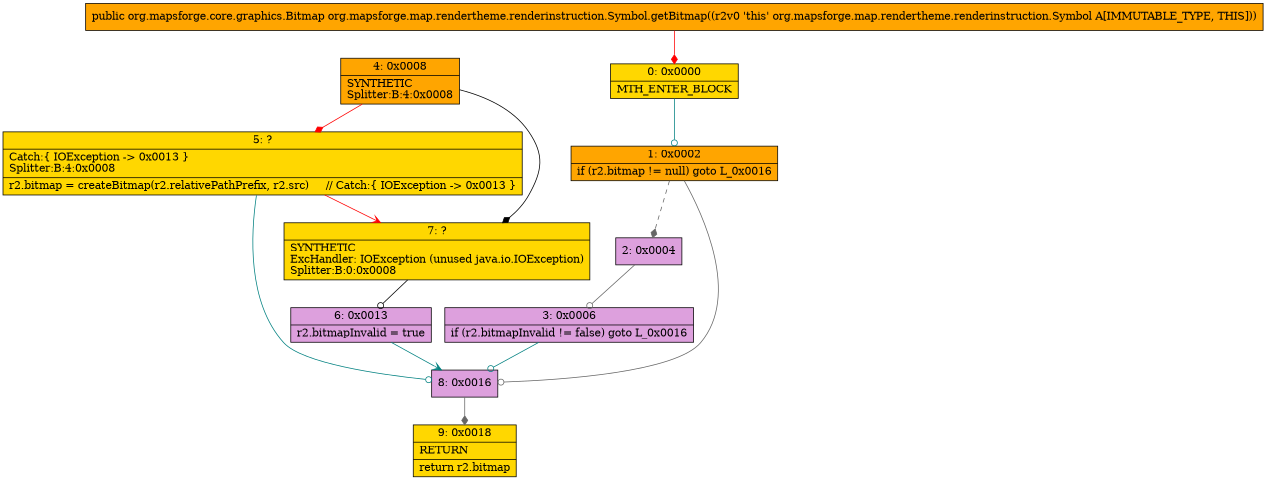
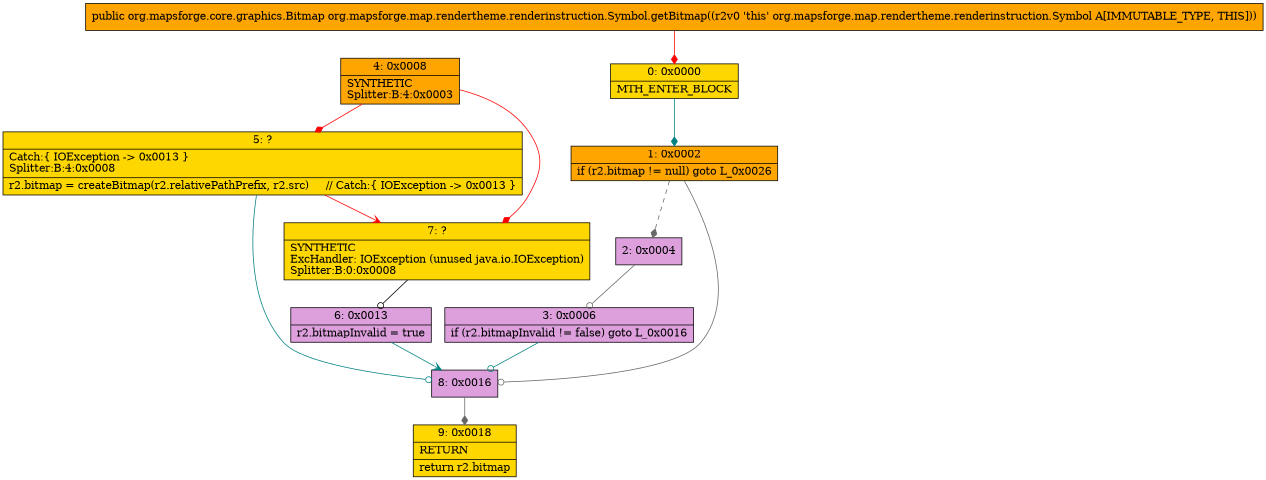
(400, 95) -> (400, 95)
(674, 119) -> (674, 118)
(533, 138) -> (533, 138)
(674, 172) -> (674, 172)
